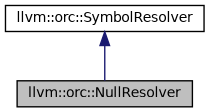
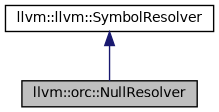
(105, 18) -> (110, 18)
